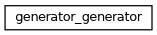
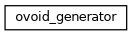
(79, 18) -> (66, 18)
